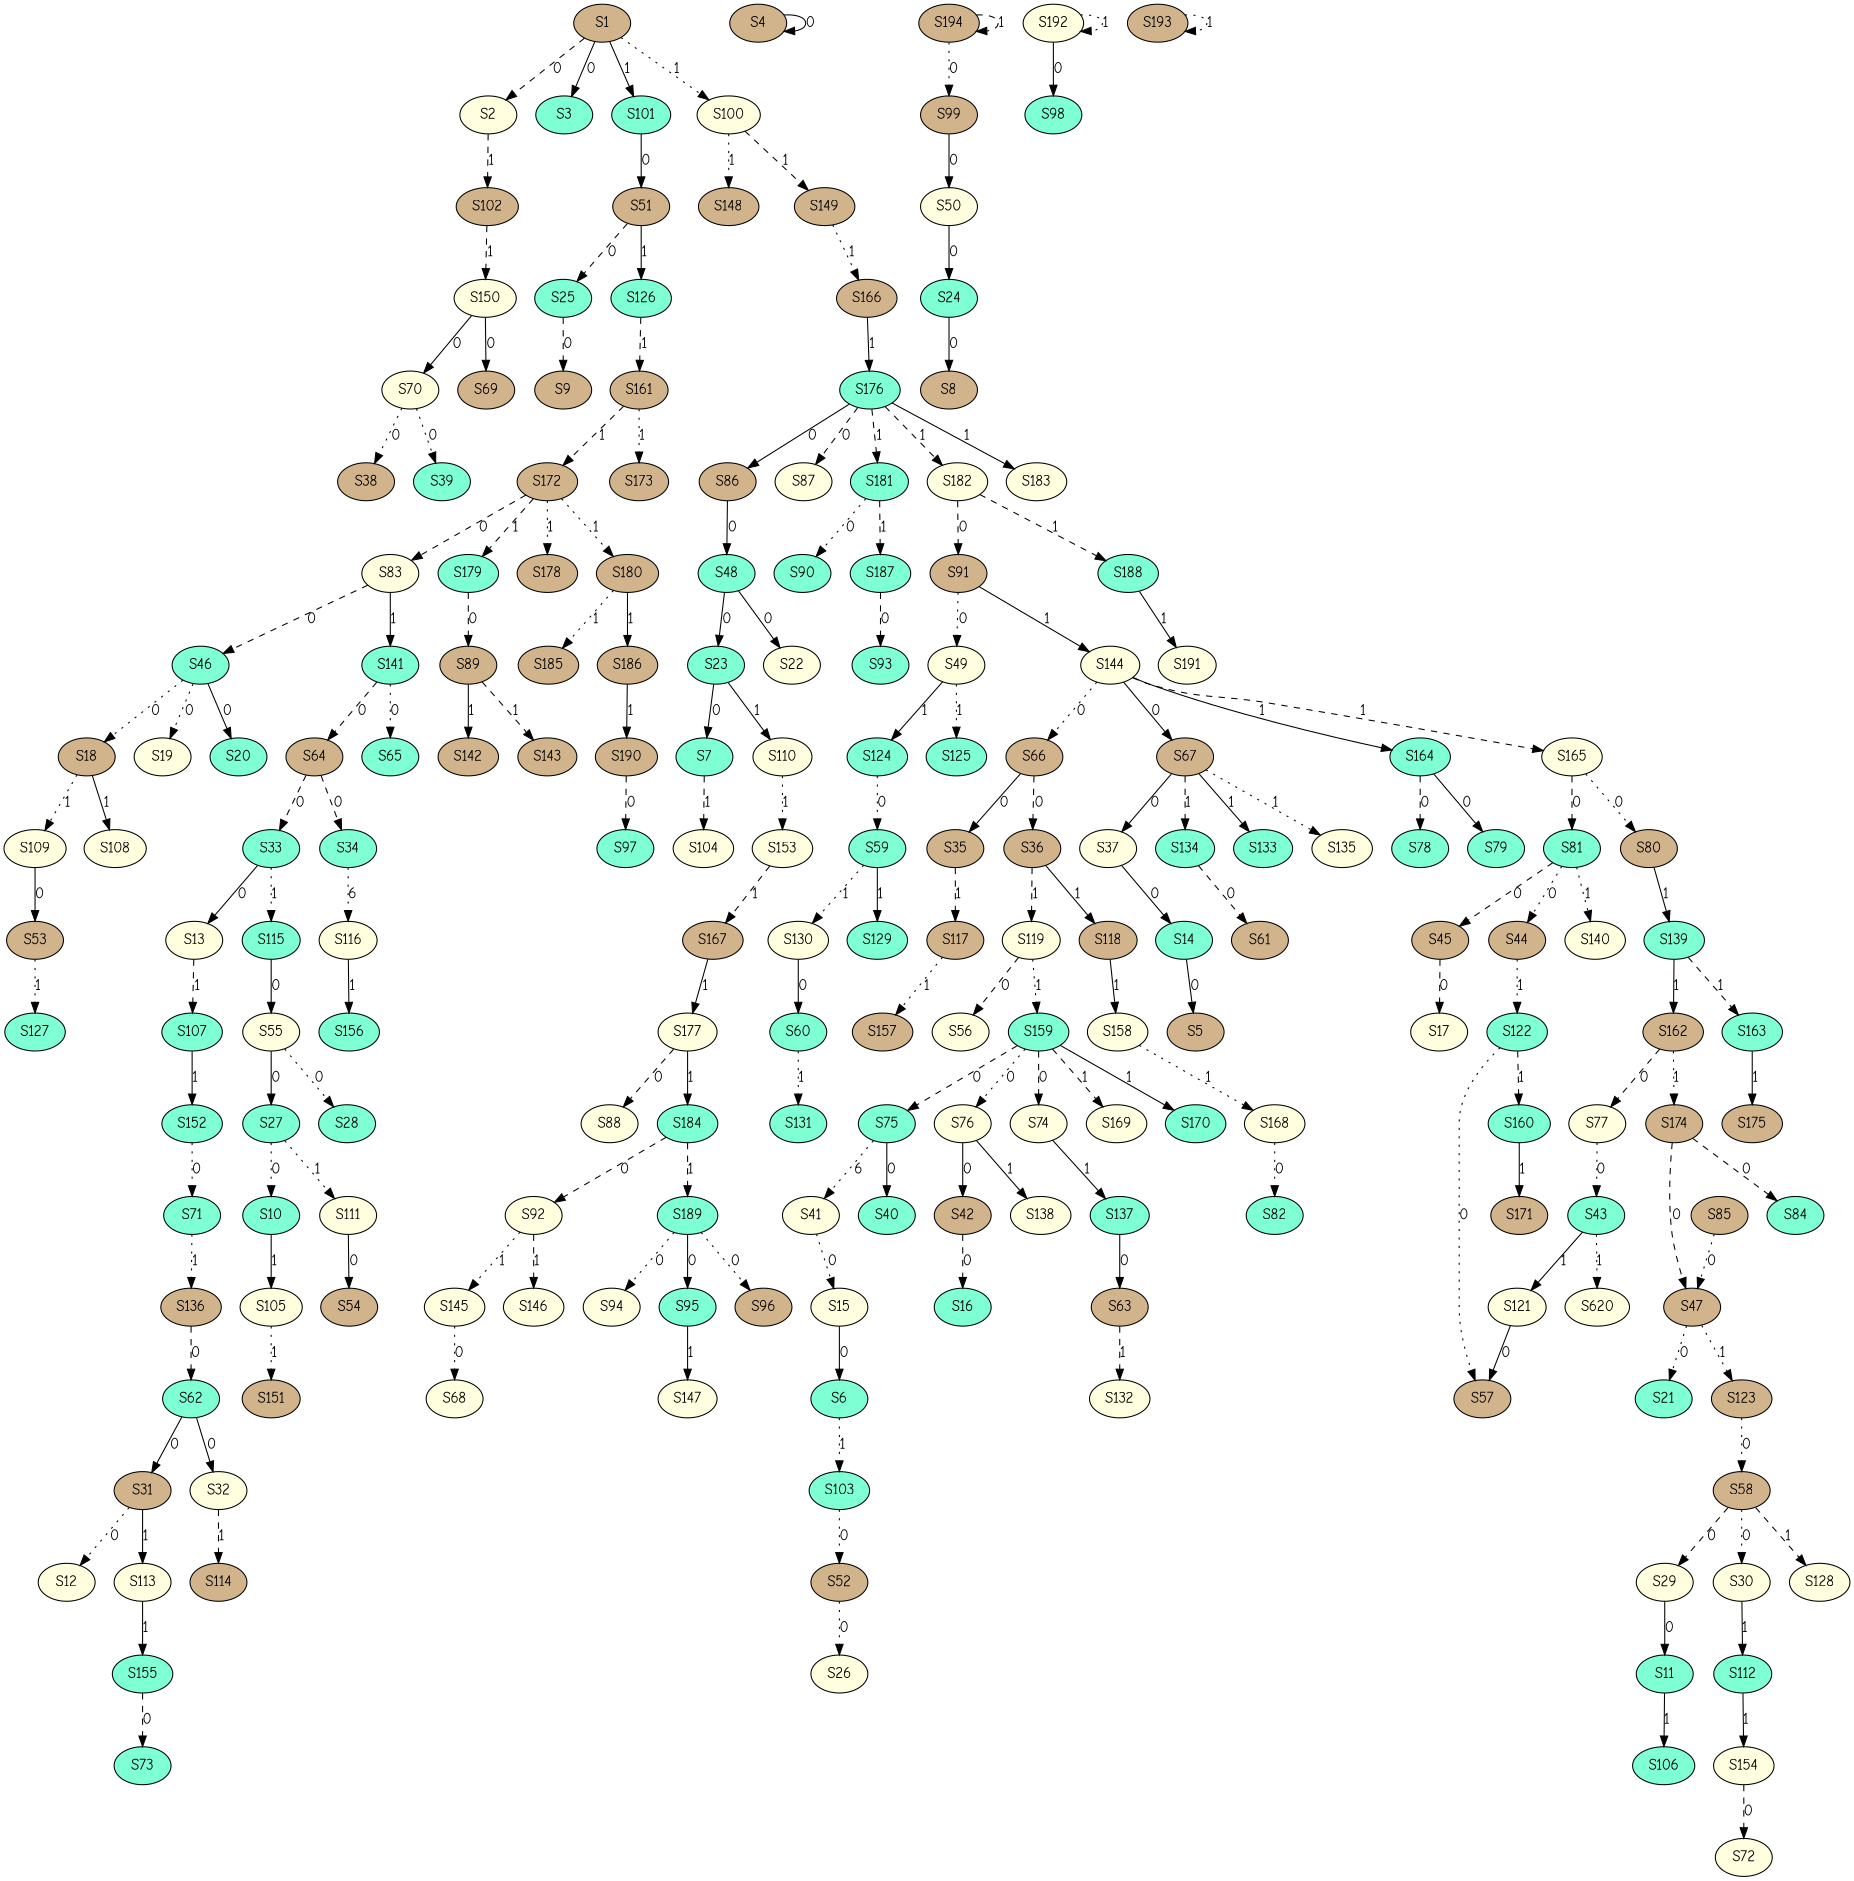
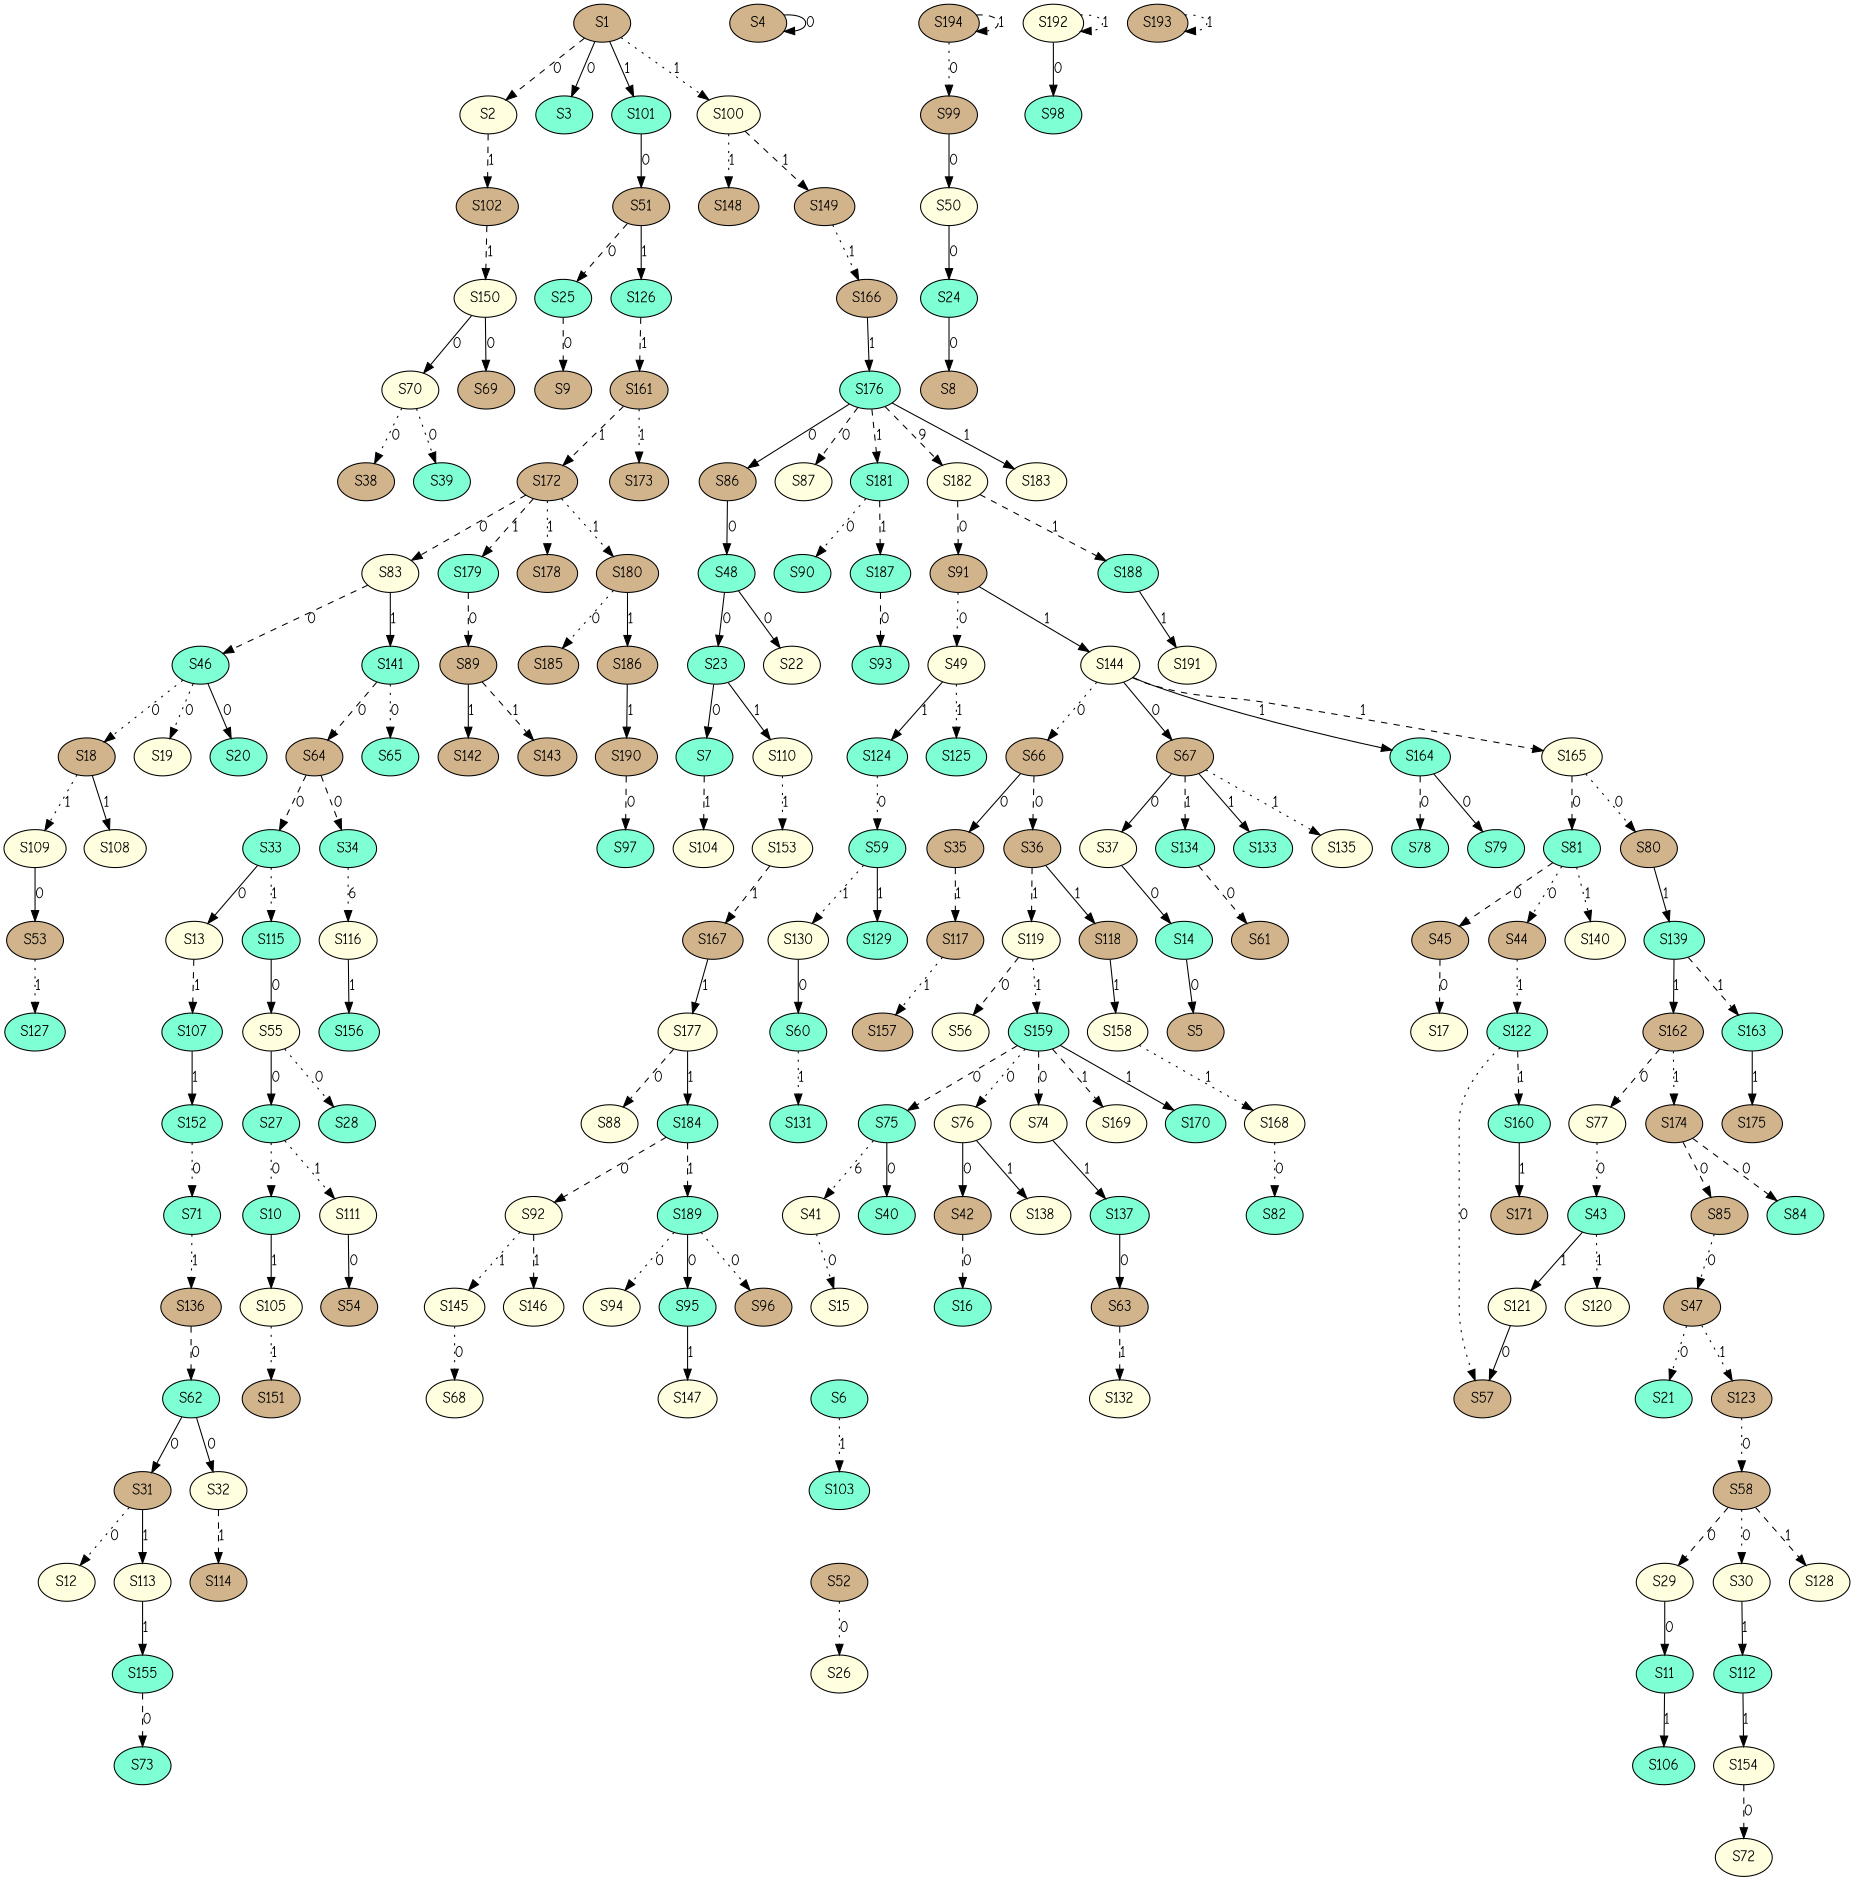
(923, 436) -> (923, 436)
(596, 619) -> (596, 619)
(1670, 1211) -> (1695, 1165)
(1597, 1307) -> (1597, 1307)
(839, 1348) -> none
(839, 1531) -> none
